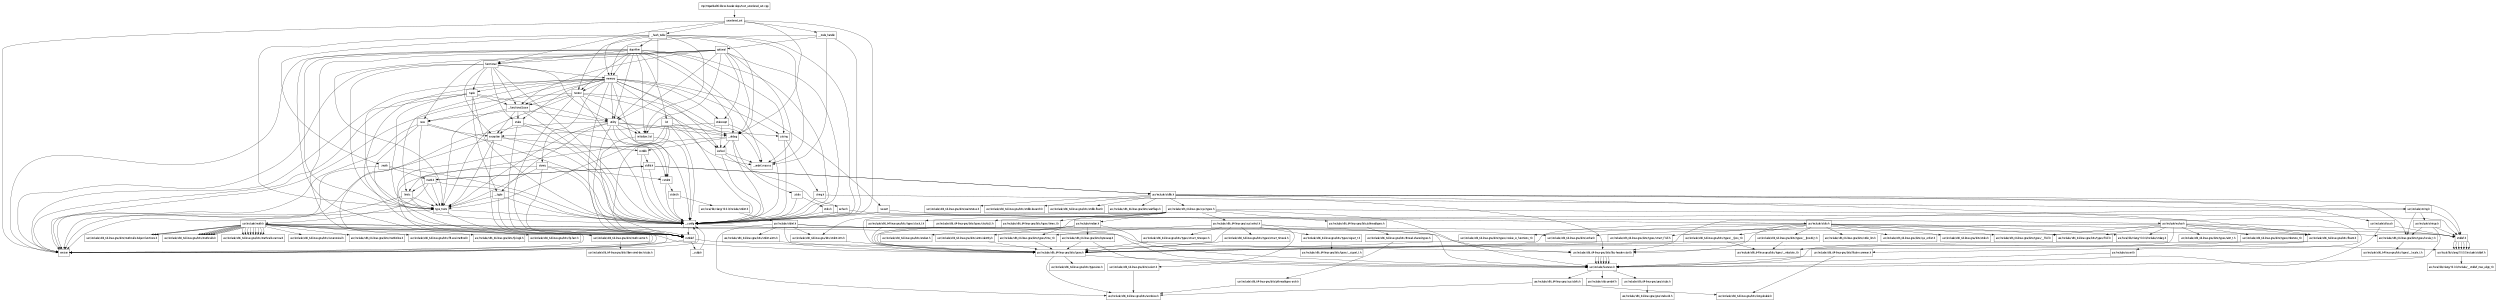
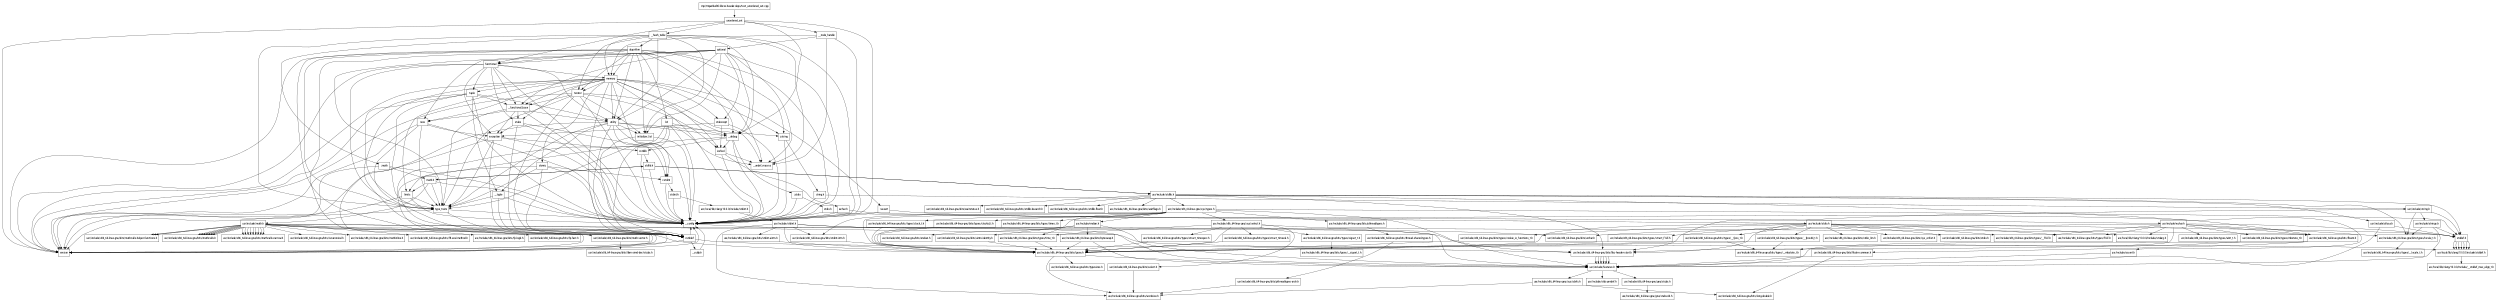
(688, 230) -> (691, 232)
